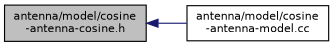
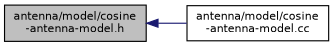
(75, 23) -> (75, 23)
